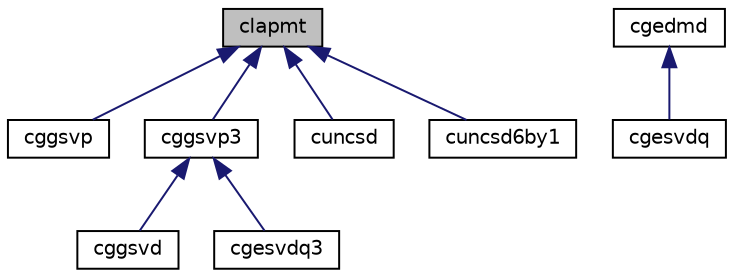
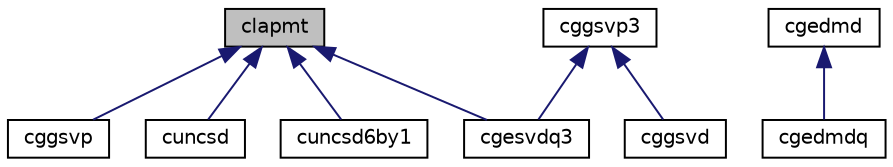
(231, 92) -> (410, 87)
(669, 139) -> (824, 139)
